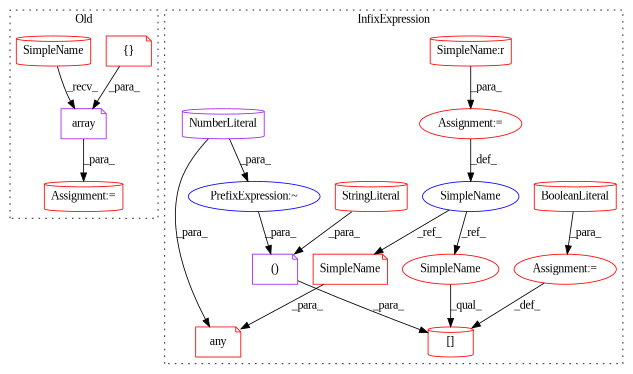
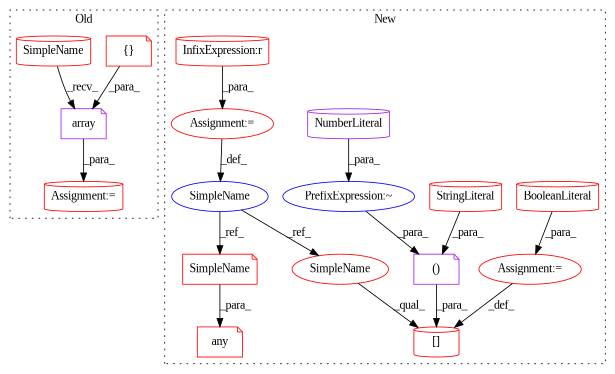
(394, 20) -> (385, 20)
(471, 51) -> (222, 51)
(176, 227) -> none
